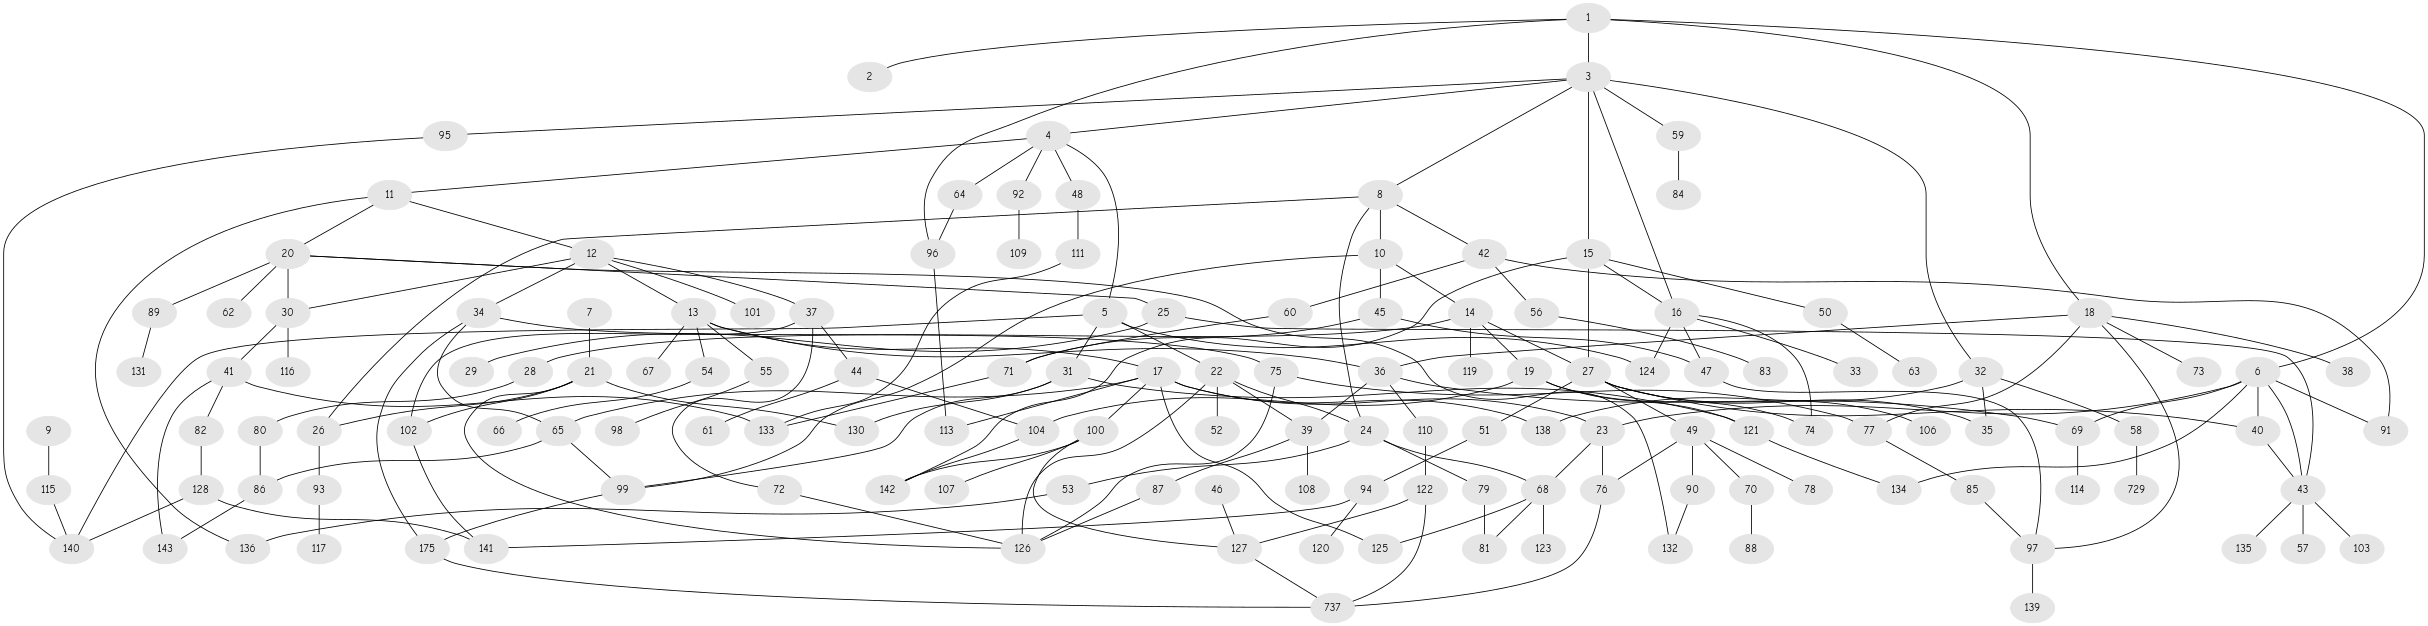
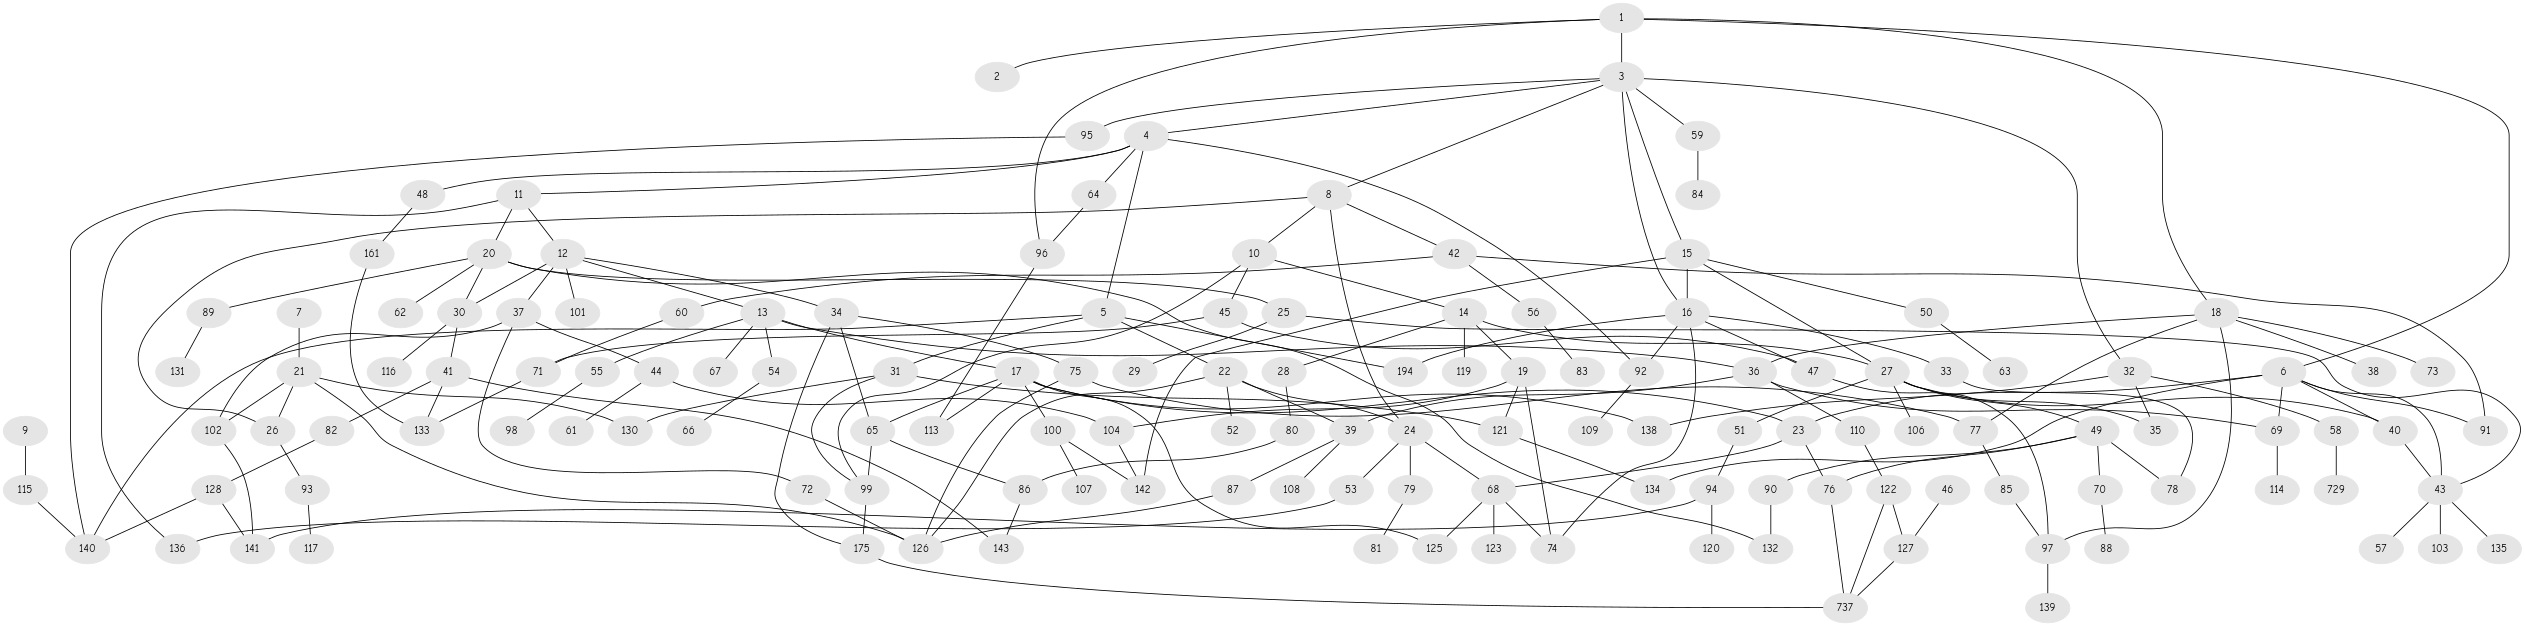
(1078, 254) -> (372, 254)
none -> (1660, 348)
(1647, 372) -> (1405, 372)
none -> (2122, 396)
(1514, 519) -> (1523, 519)
(1096, 530) -> none
